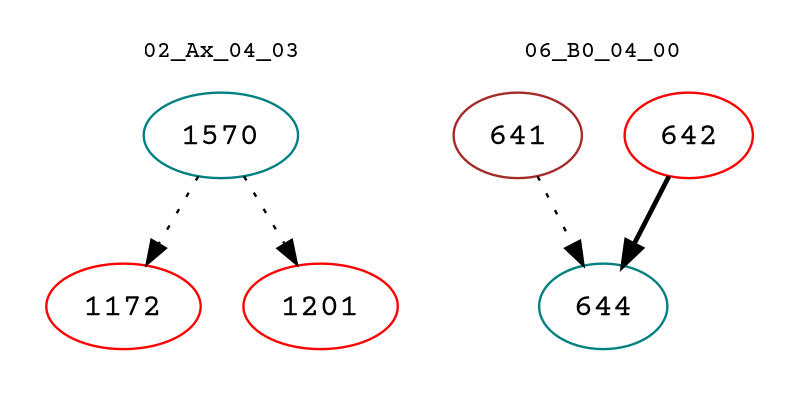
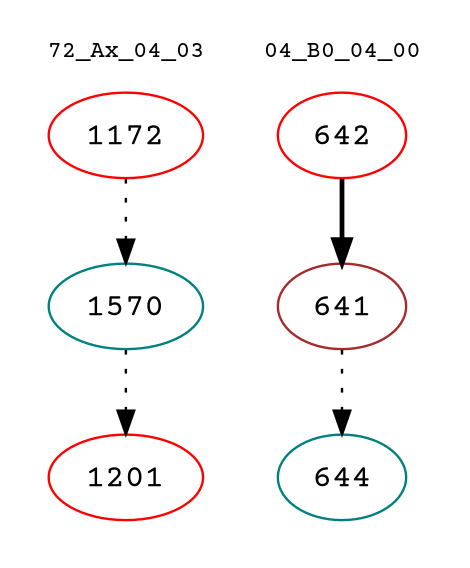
(222, 51) -> (127, 51)
(603, 51) -> (343, 51)
(179, 210) -> (126, 209)
(651, 210) -> (342, 209)
